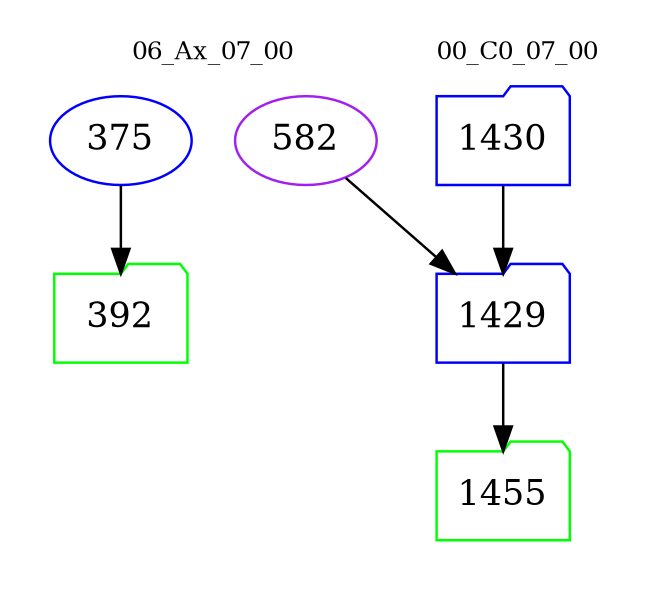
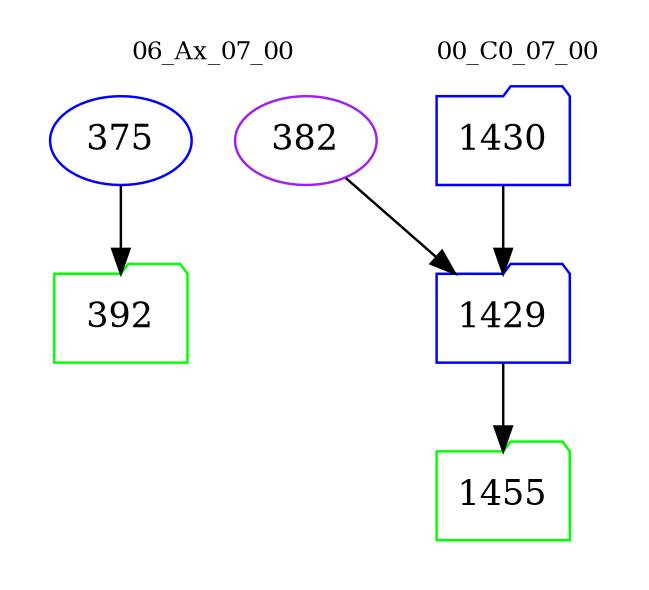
(306, 141) -> (306, 141)
